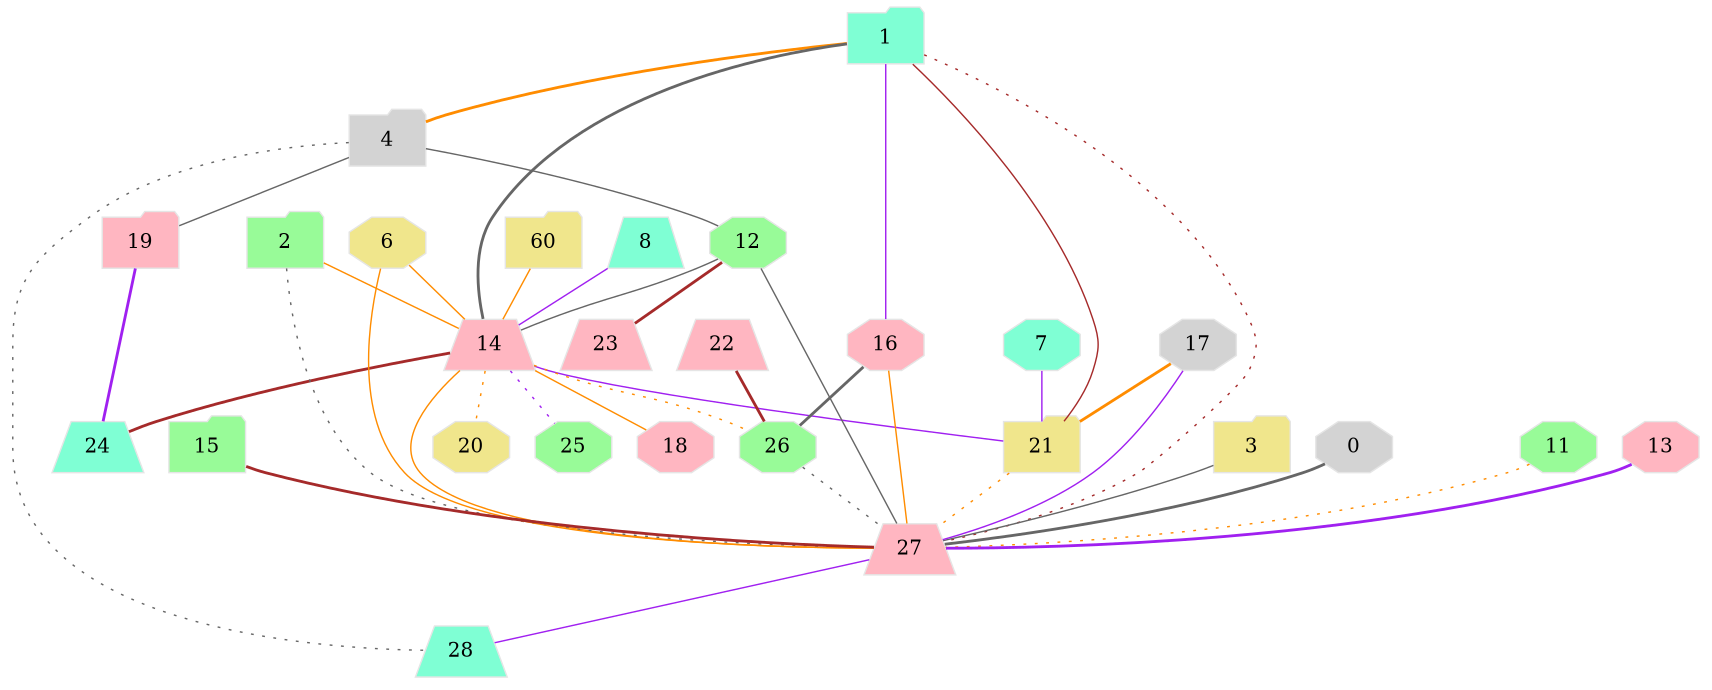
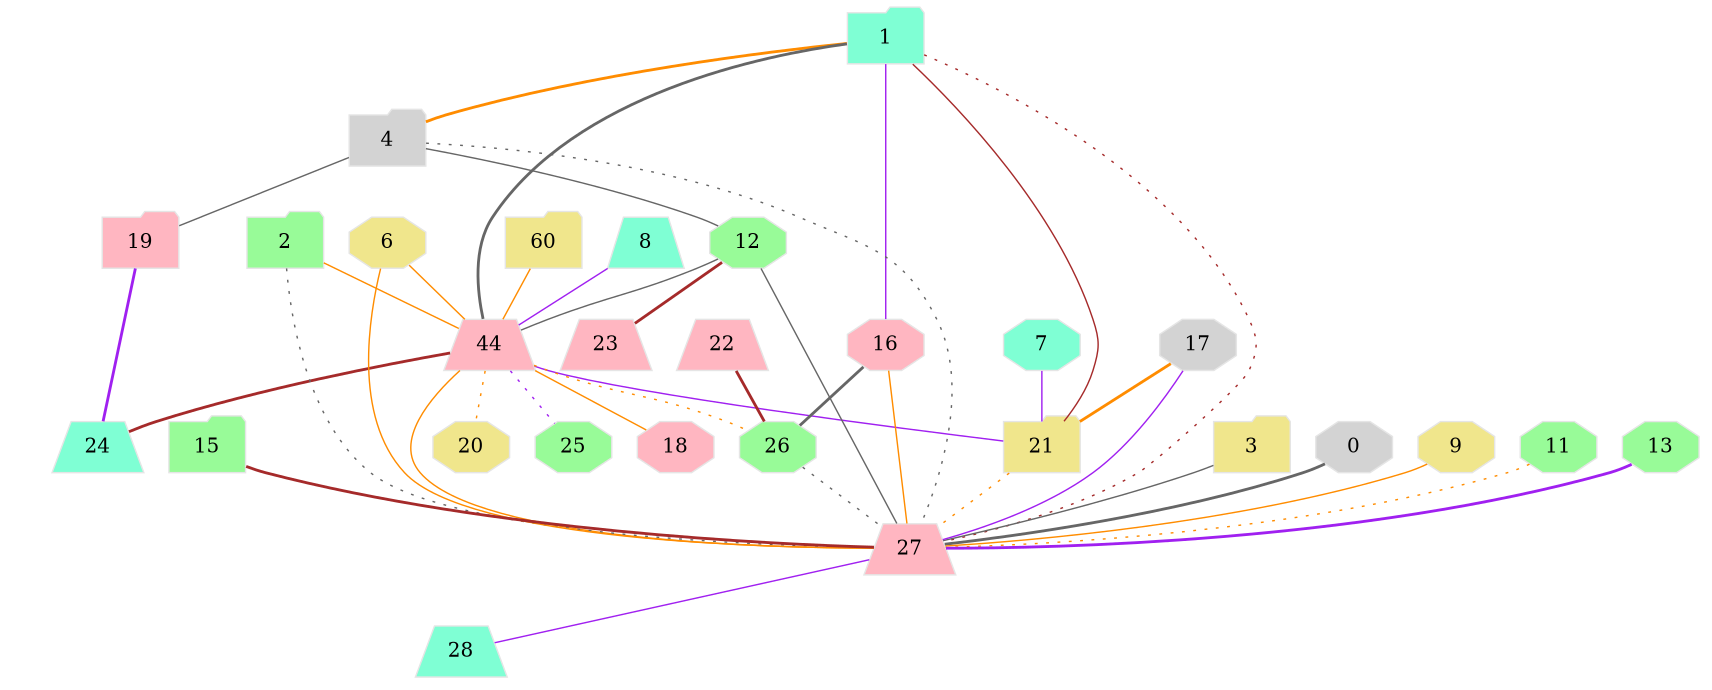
(490, 345) -> (490, 345)
(13, 433) -> (802, 218)
none -> (1456, 447)
(1661, 447) -> (1661, 447)
